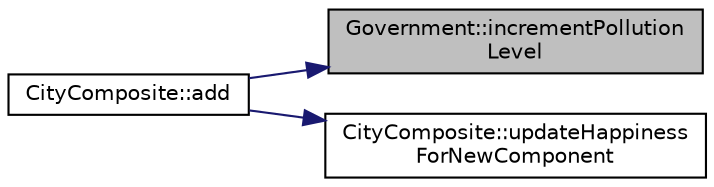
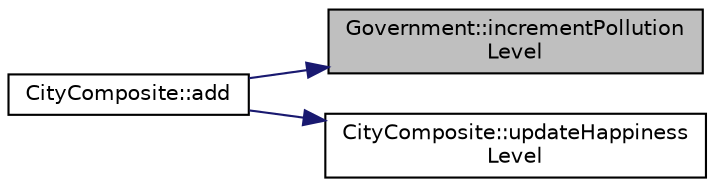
(516, 146) -> (516, 146)
